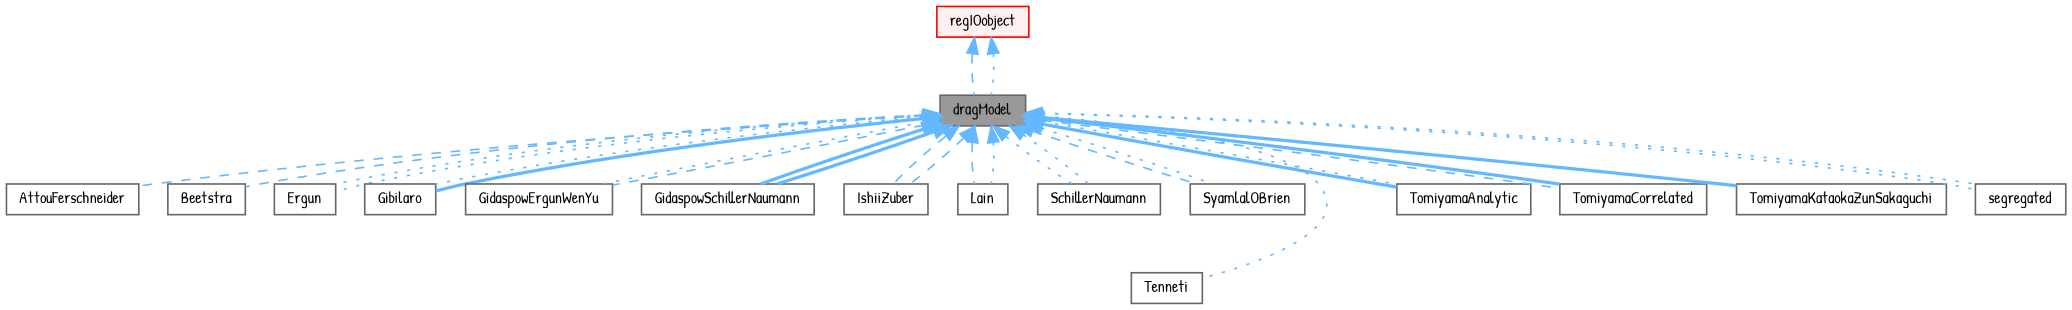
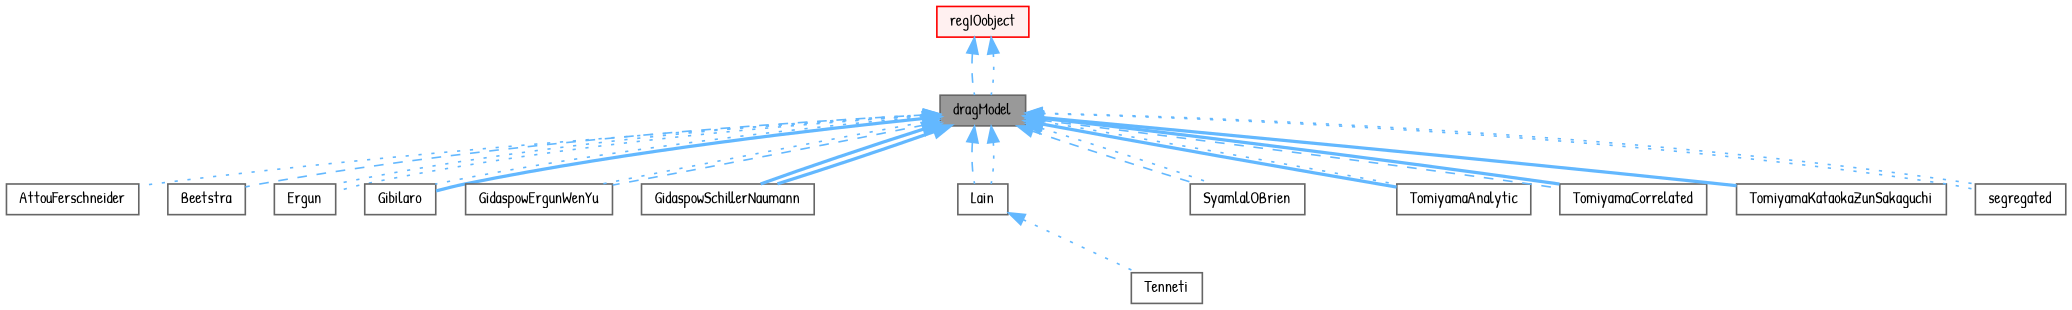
(531, 145) -> (531, 145)
(1319, 184) -> (1080, 246)
(886, 199) -> none
(1099, 199) -> none
